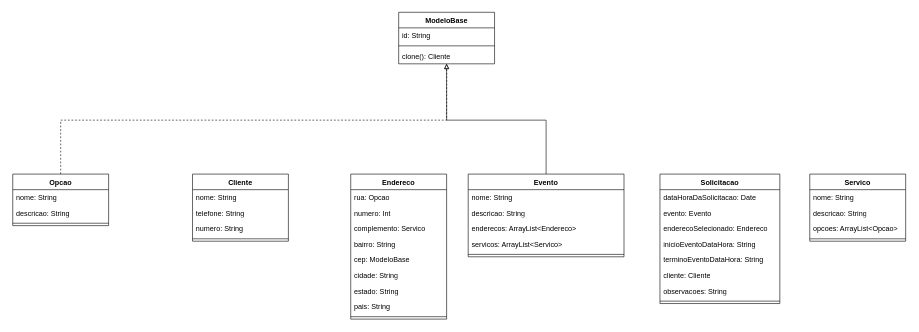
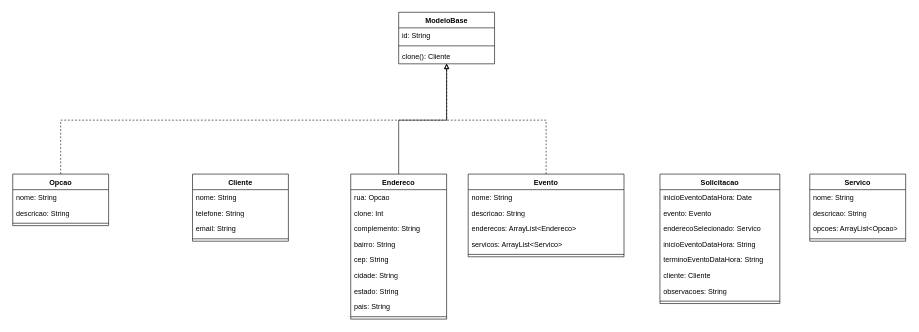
(524, 120) -> (524, 120)
none -> (399, 148)
(714, 198) -> (712, 198)
(375, 214) -> (372, 214)
(221, 230) -> (217, 230)
(391, 230) -> (389, 230)
(719, 230) -> (716, 230)
(382, 261) -> (374, 261)
